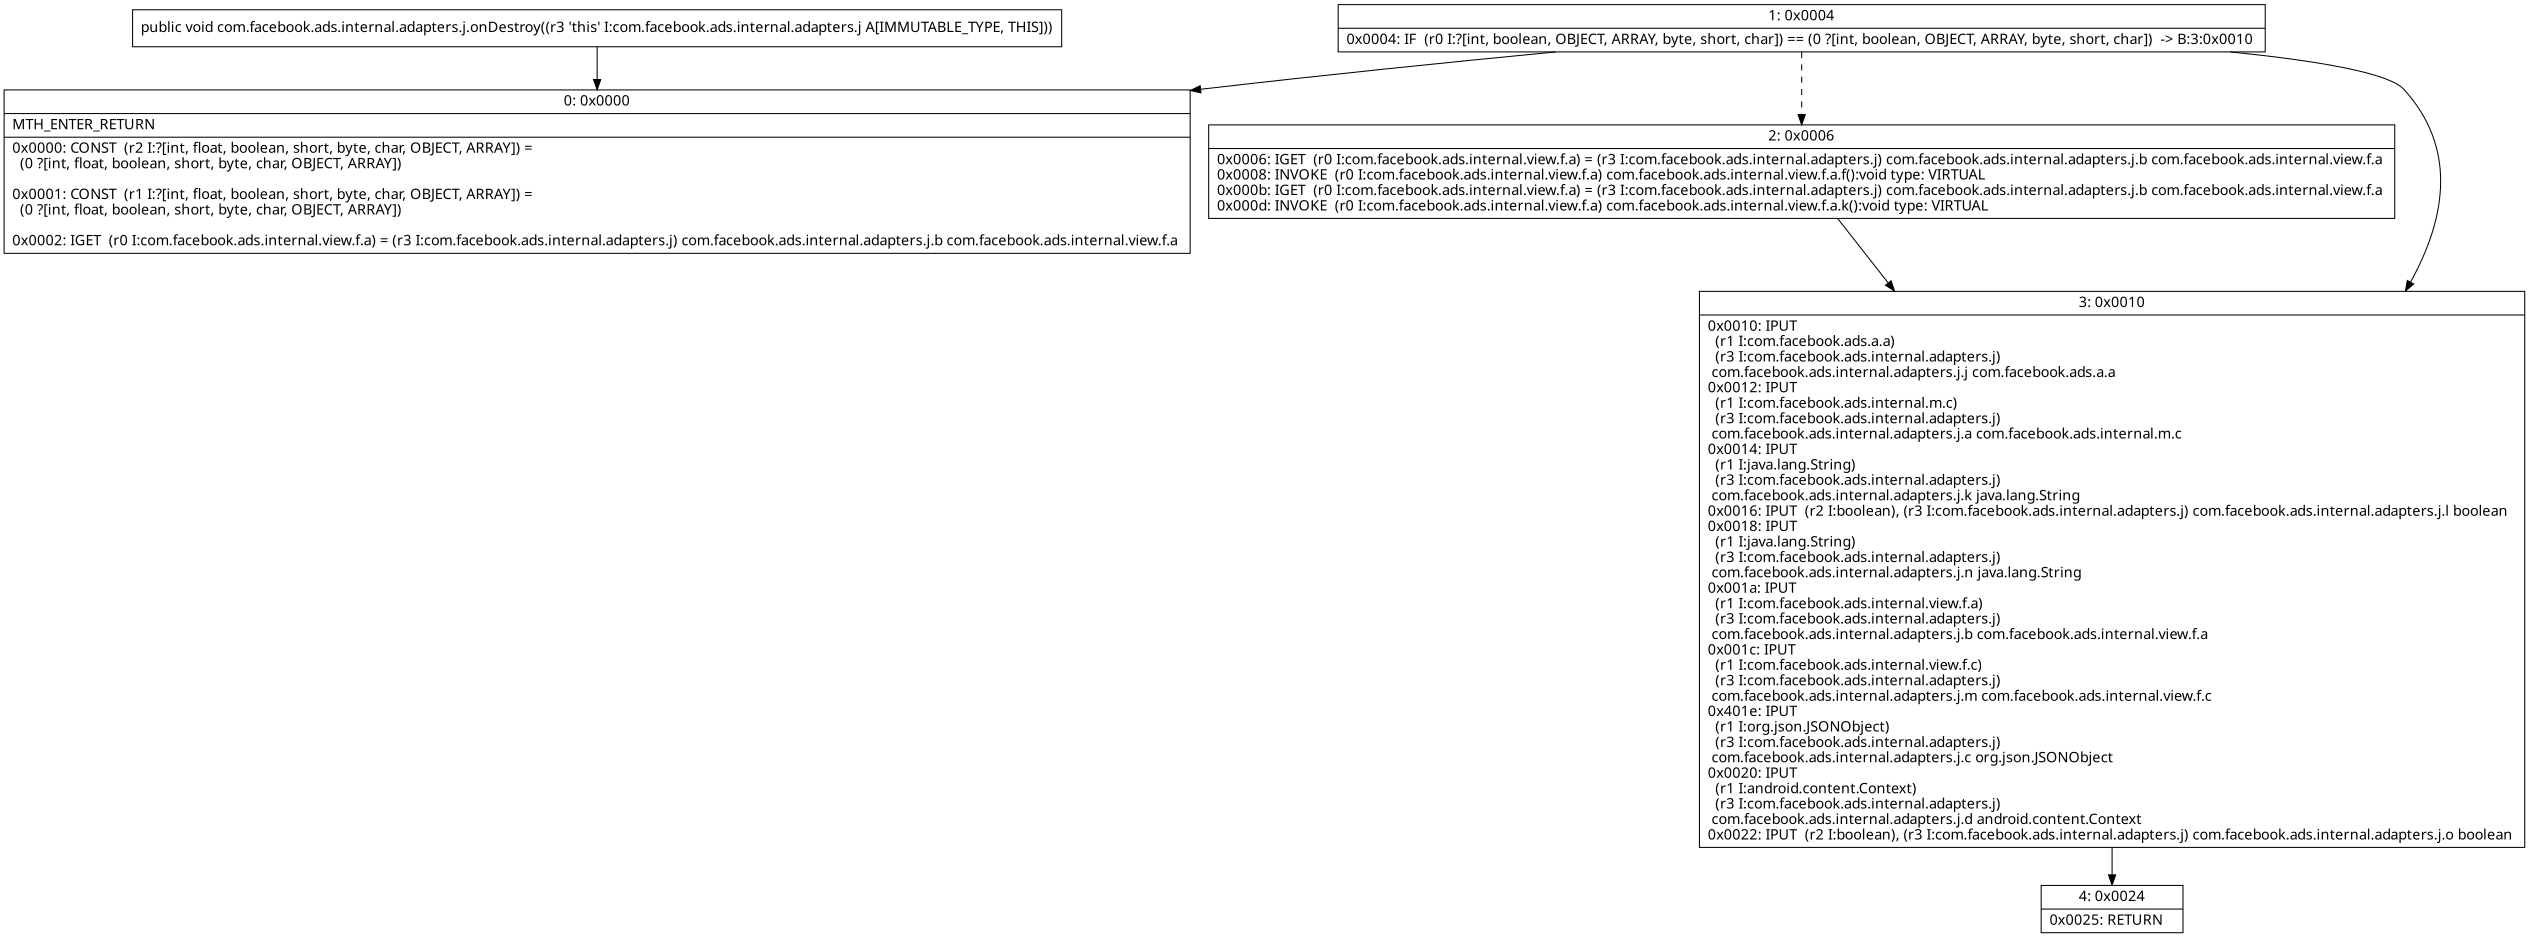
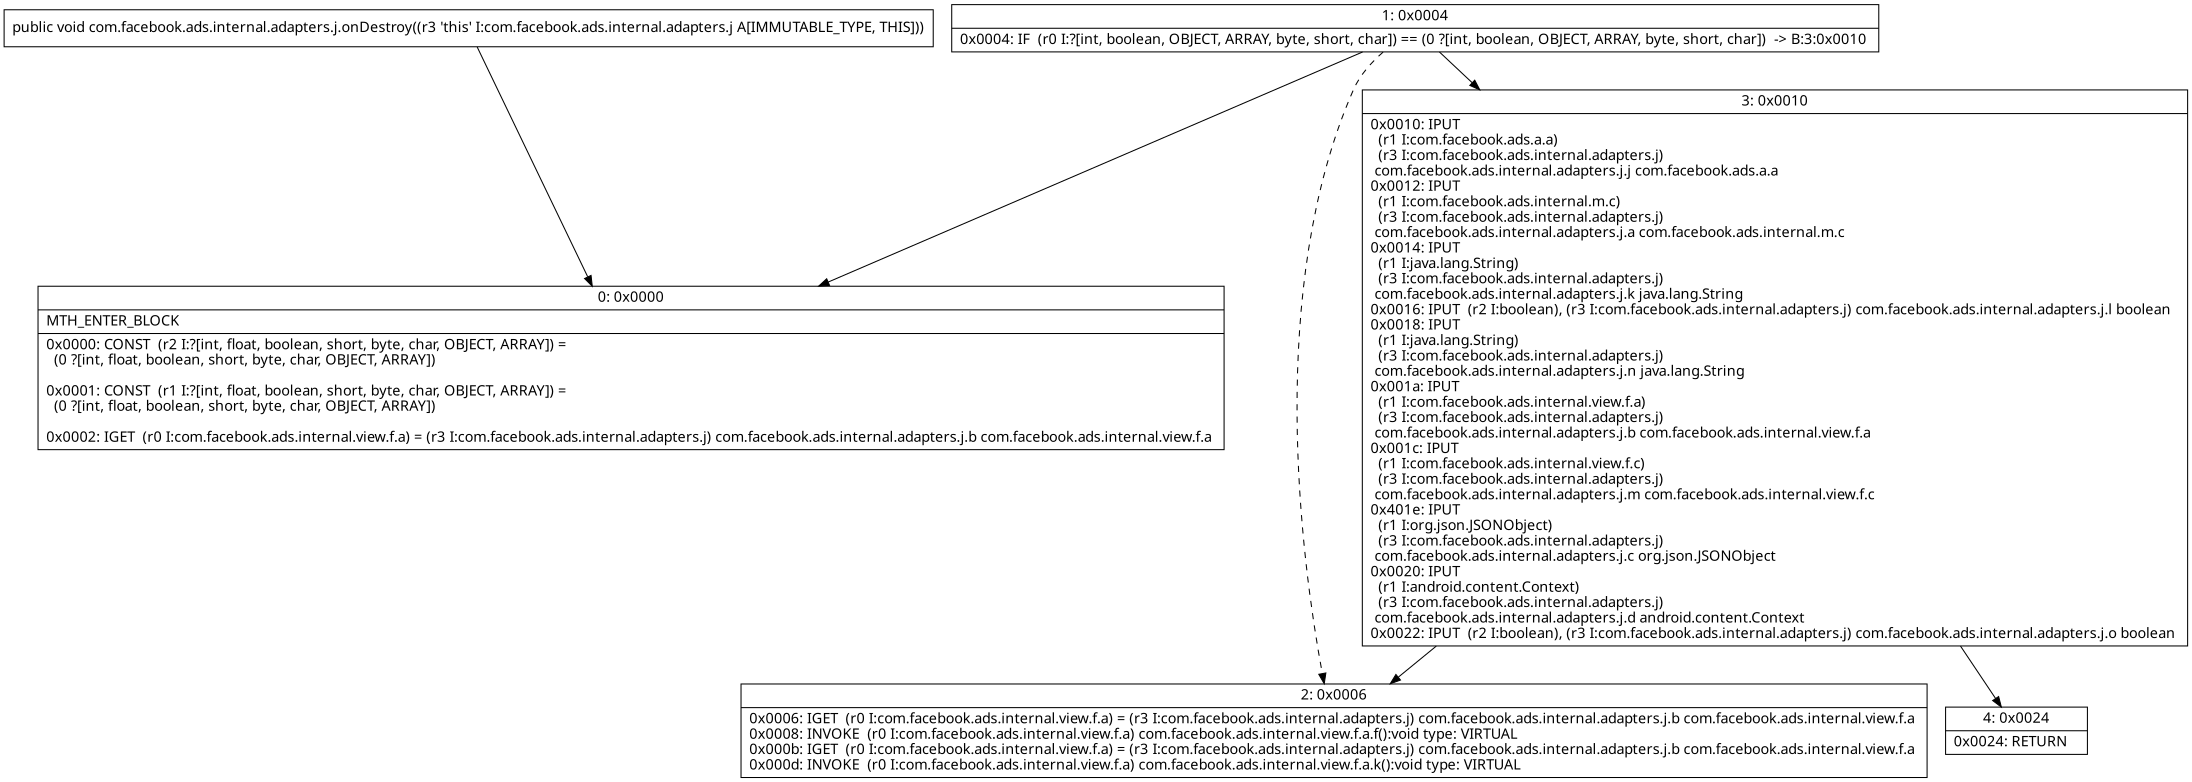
(84, 125) -> (113, 321)
(1863, 251) -> (1417, 662)
(2112, 920) -> (2016, 742)
